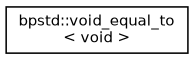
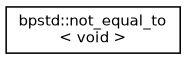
(97, 30) -> (93, 30)
